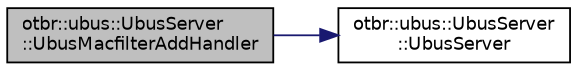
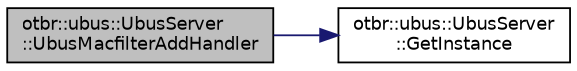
(454, 35) -> (454, 35)
